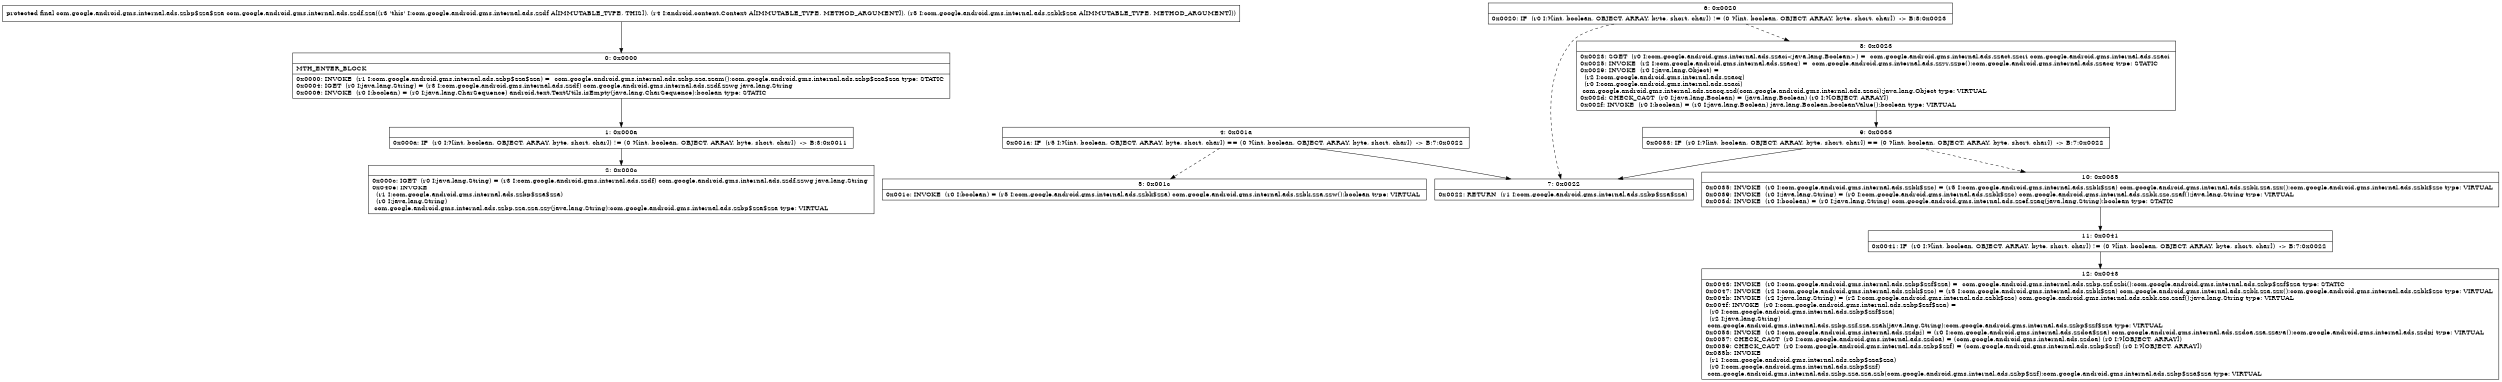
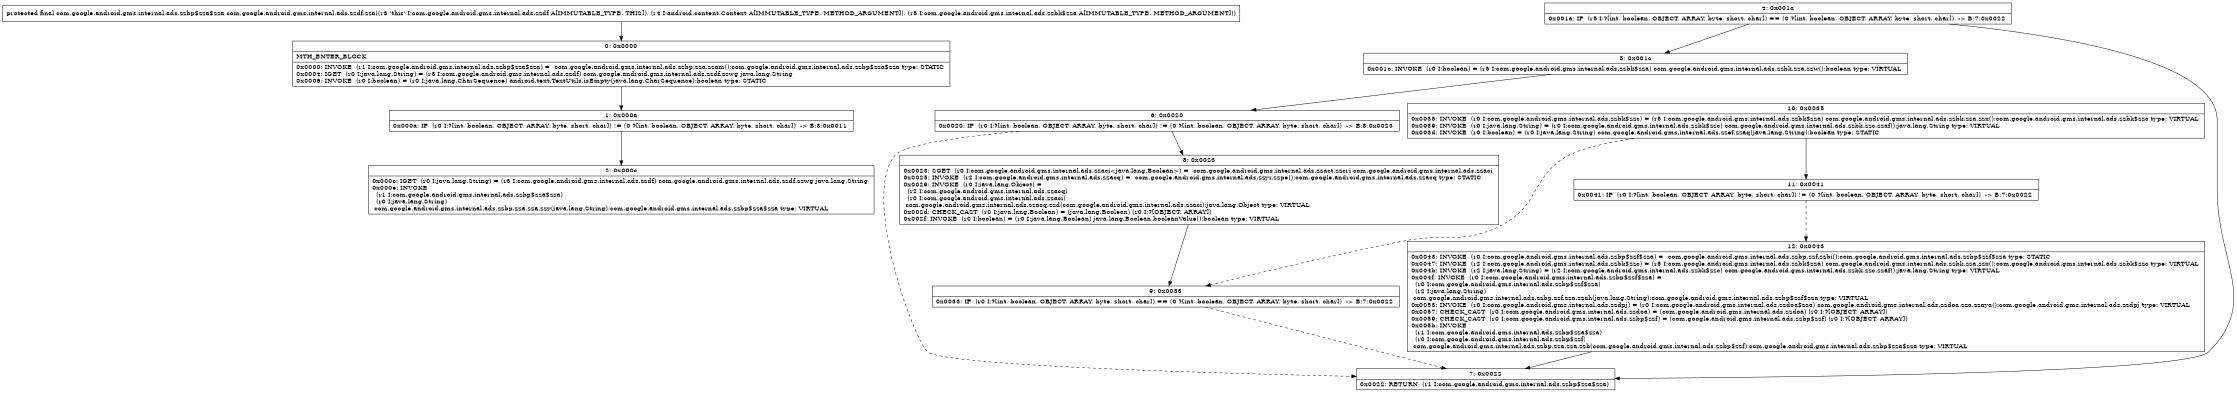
(1765, 32) -> (1177, 141)
none -> (1404, 92)
(1971, 160) -> (1437, 238)
(1197, 162) -> (1709, 38)
(1714, 162) -> (1323, 337)
(402, 188) -> (402, 188)
(2100, 258) -> (1806, 219)
(1735, 353) -> (1441, 326)
none -> (1561, 360)
